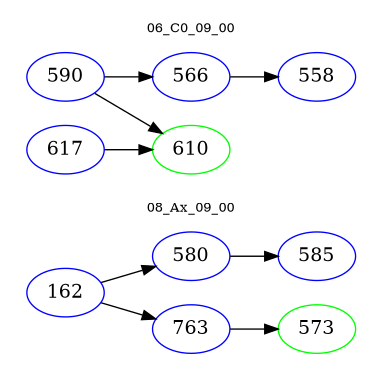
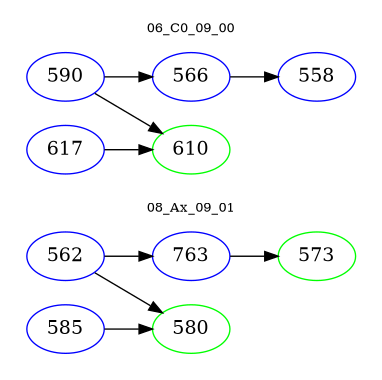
(191, 208) -> (191, 208)
(191, 256) -> (191, 329)
(247, 256) -> (122, 329)
(66, 293) -> (66, 256)
